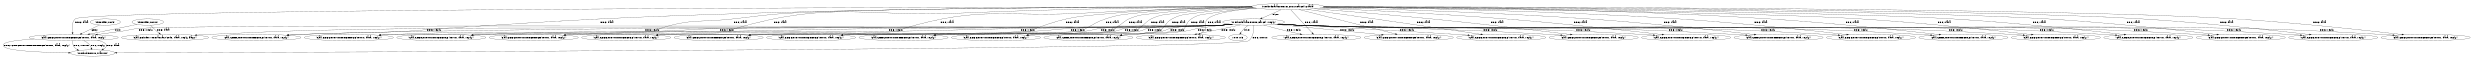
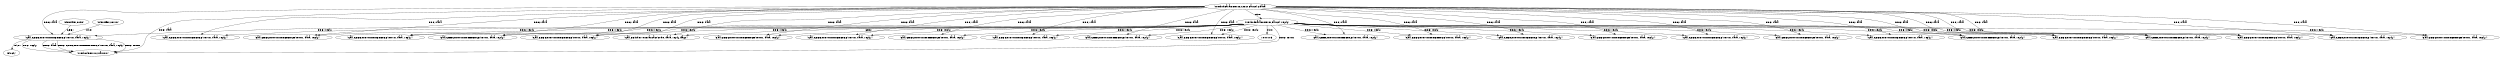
none -> (655, 10)
(155, 29) -> (940, 13)
(434, 30) -> (869, 30)
none -> (12, 53)
